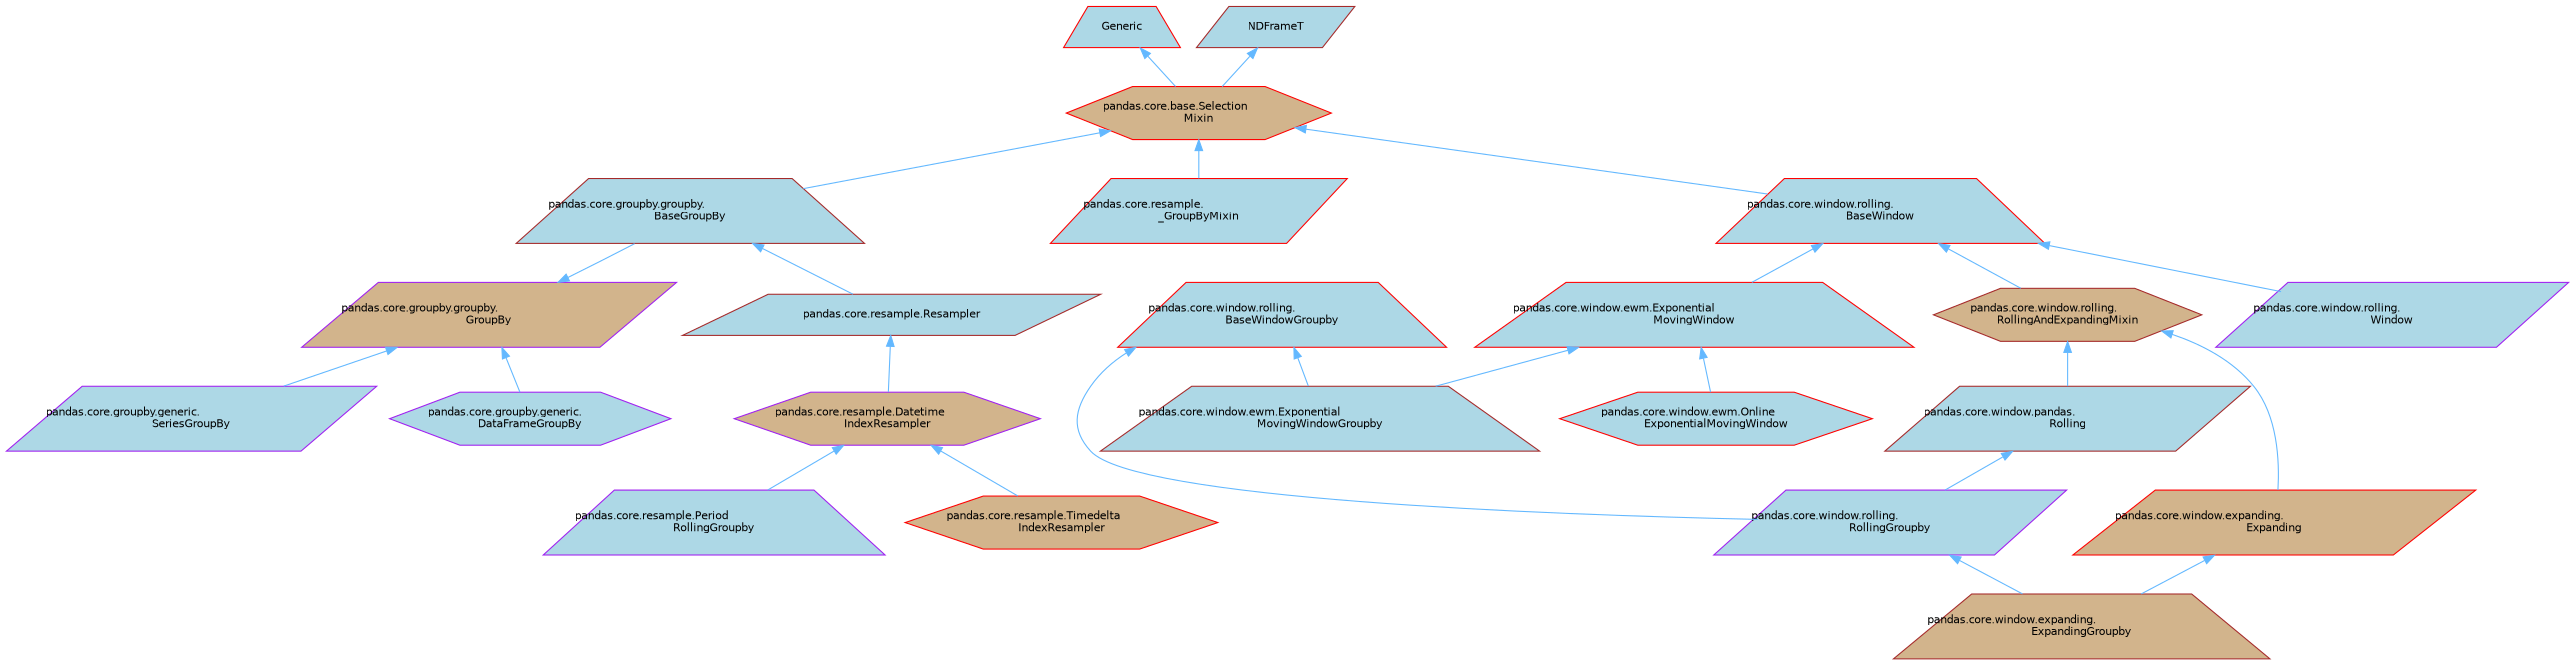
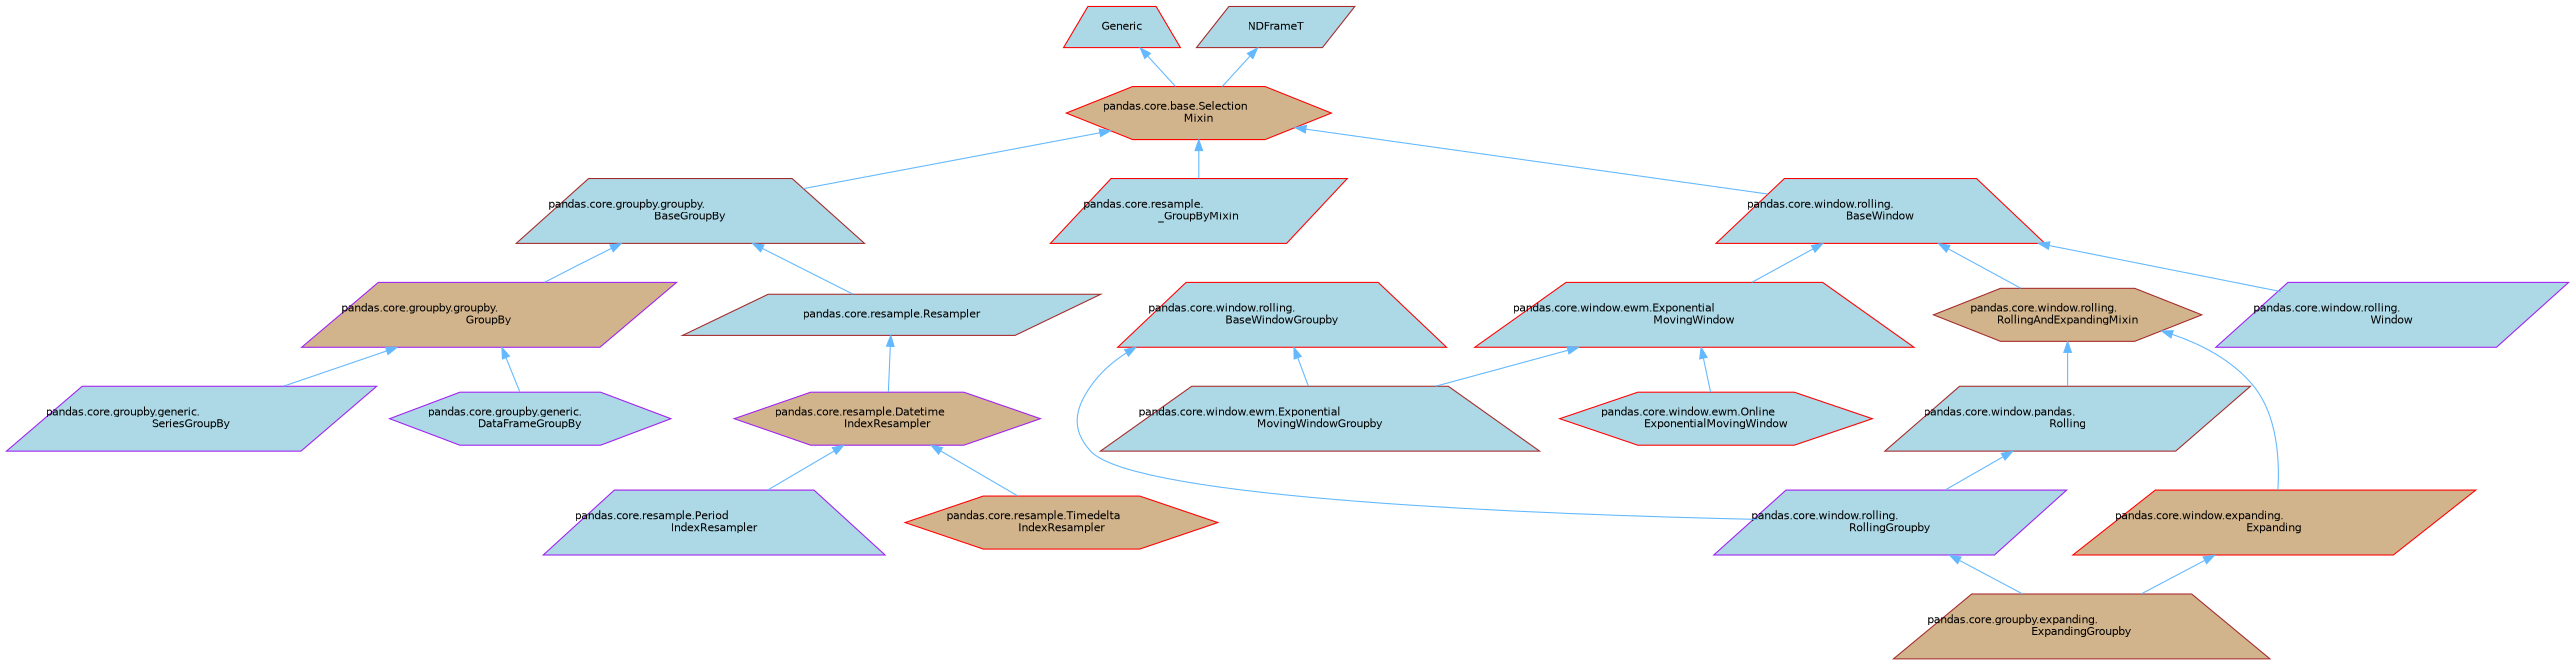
(601, 261) -> (578, 265)
(714, 523) -> (714, 523)
(2082, 626) -> (2082, 626)
